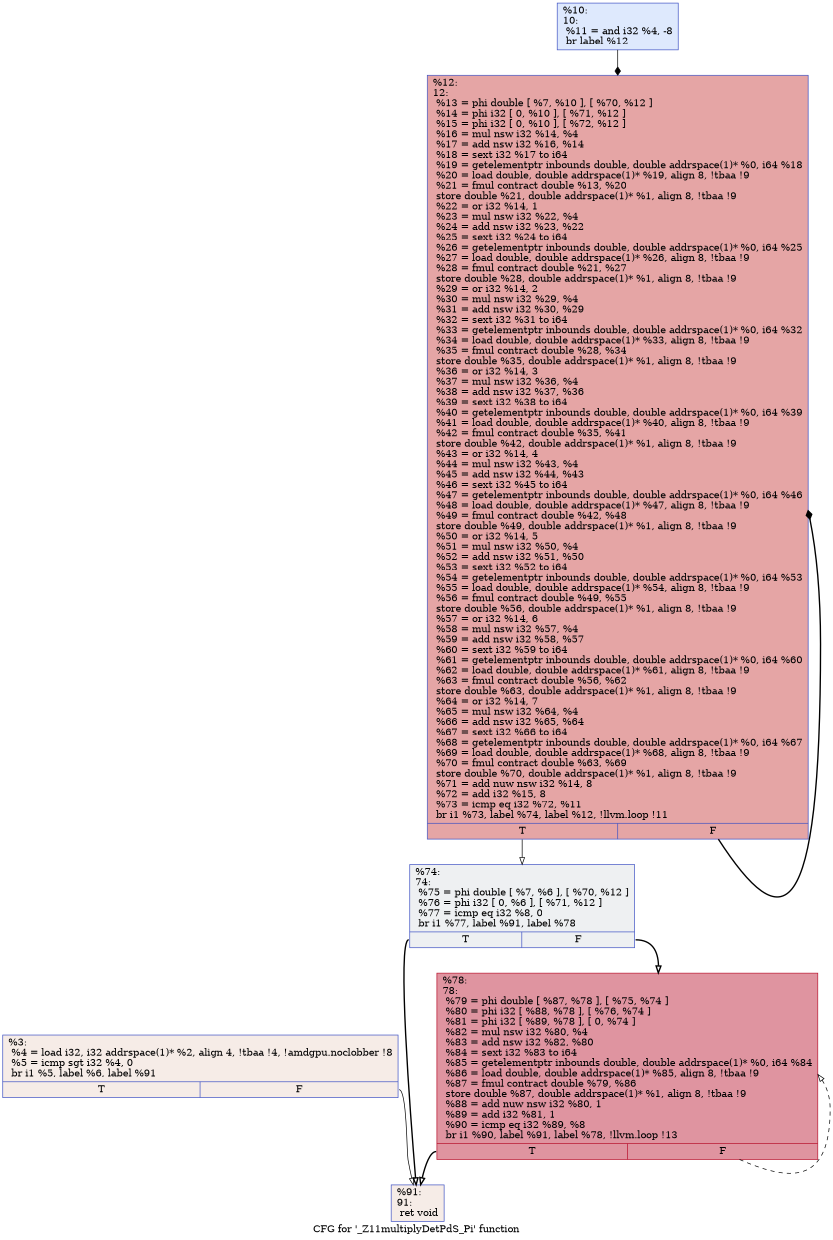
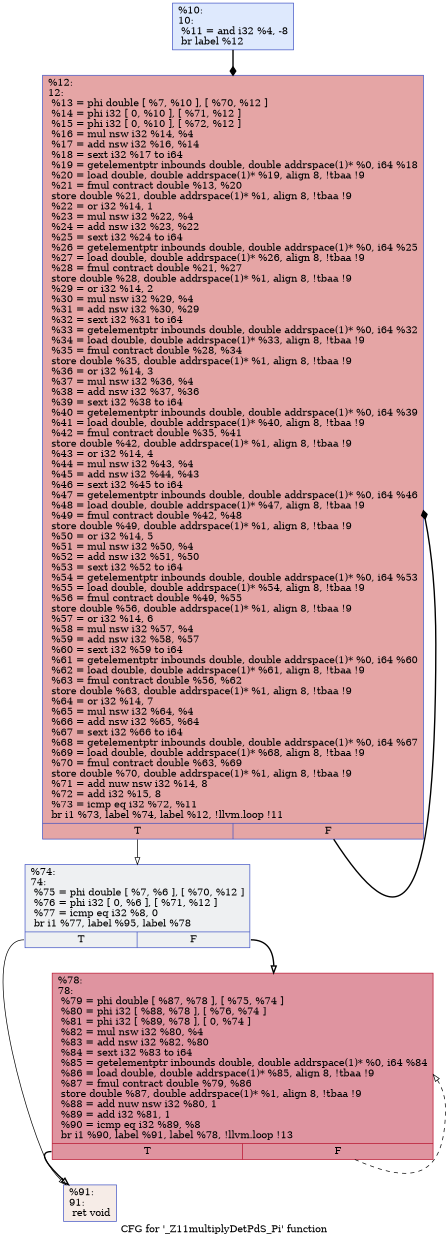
(618, 58) -> (233, 58)
(496, 924) -> (111, 924)
(407, 1059) -> (14, 1060)
(200, 1066) -> none
